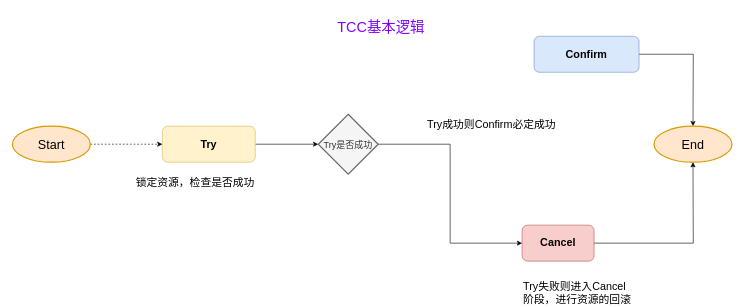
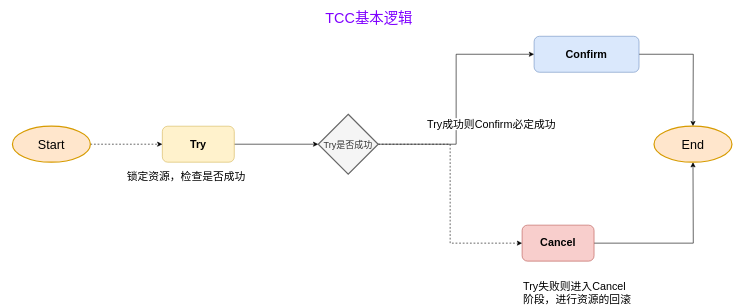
(381, 27) -> (369, 18)
none -> (456, 54)
(209, 144) -> (198, 144)
(195, 183) -> (186, 177)
(450, 228) -> (450, 228)
